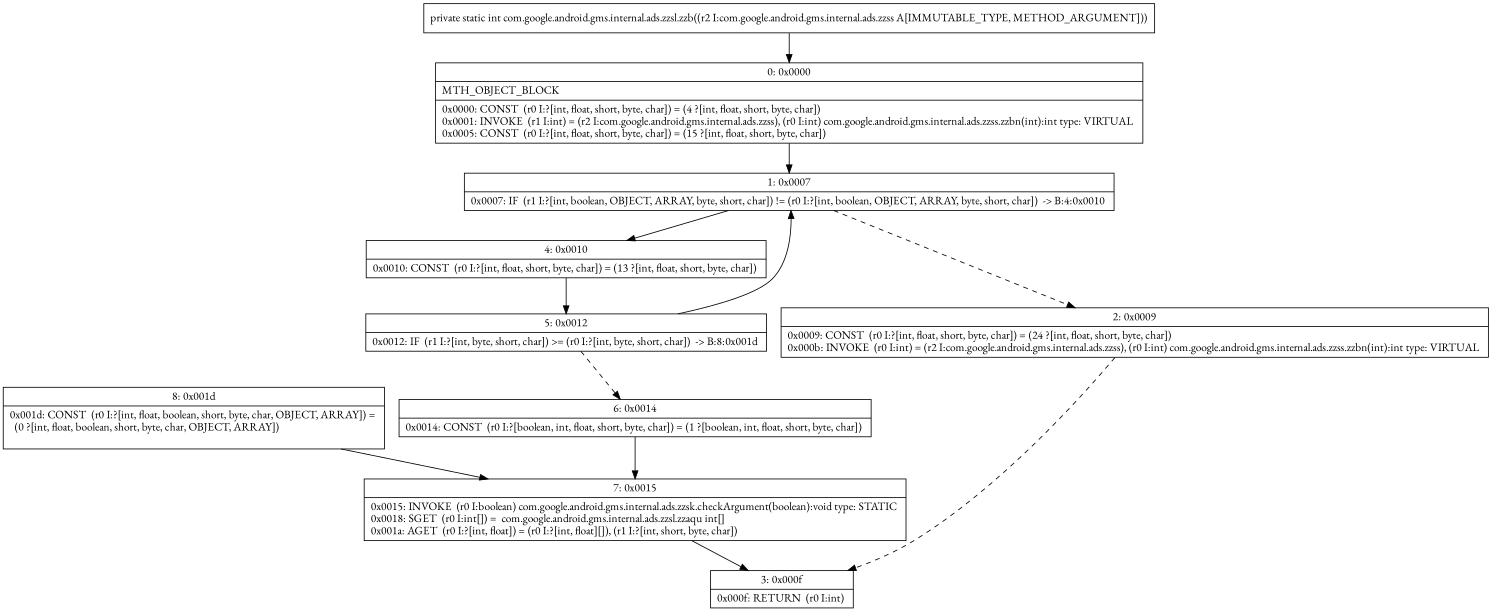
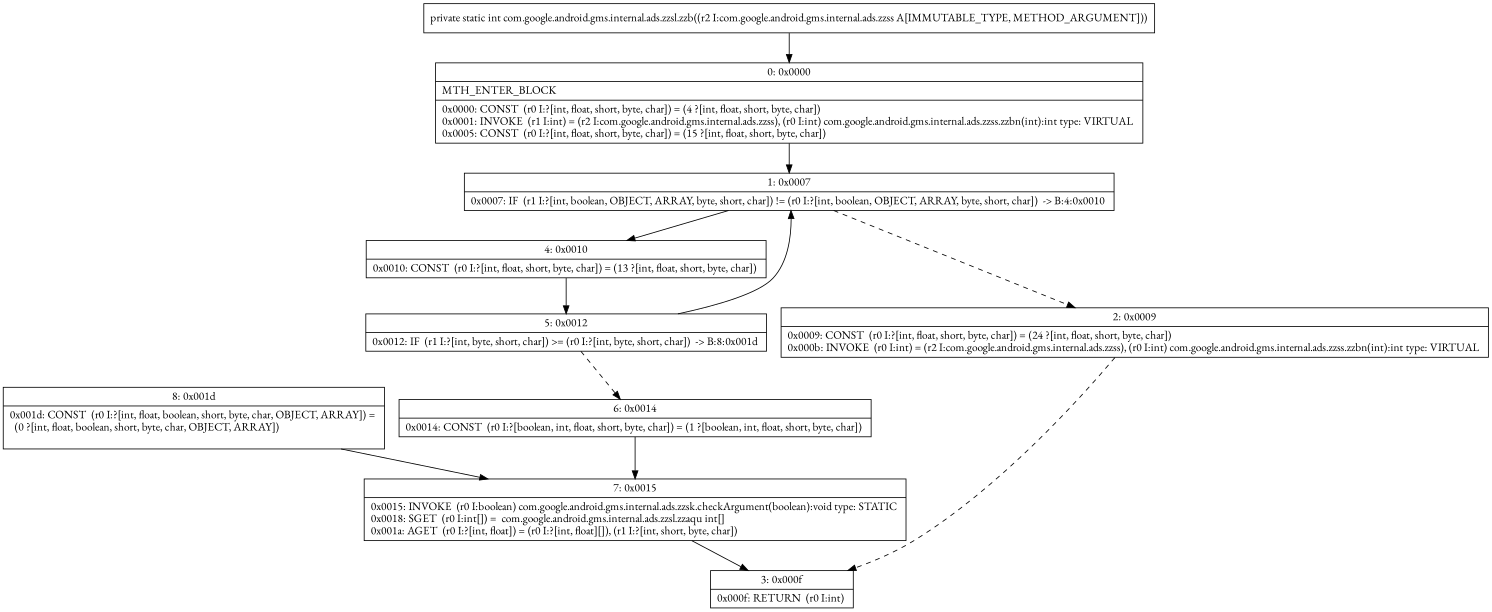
(501, 90) -> (500, 90)
